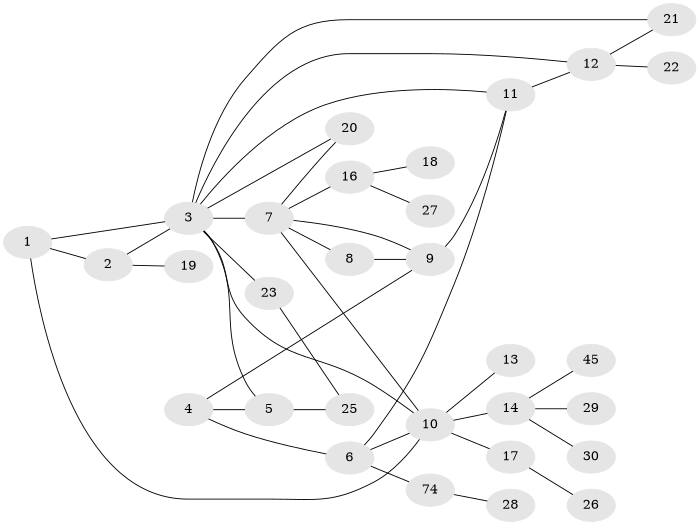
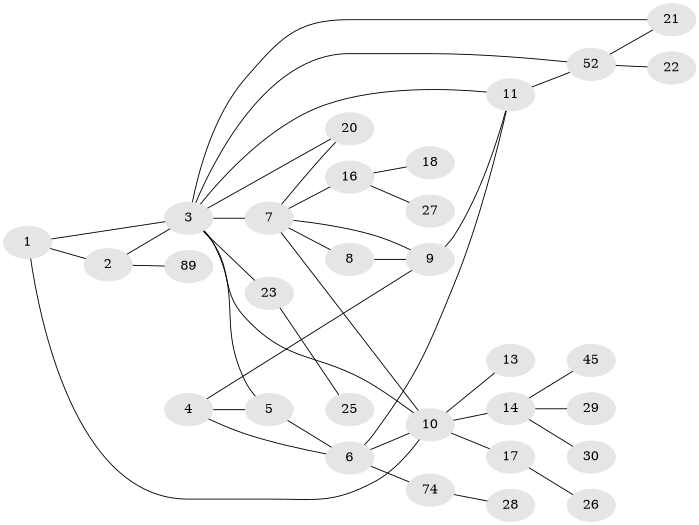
(591, 64) -> (591, 64)
(189, 267) -> (189, 267)
(310, 410) -> (309, 434)
